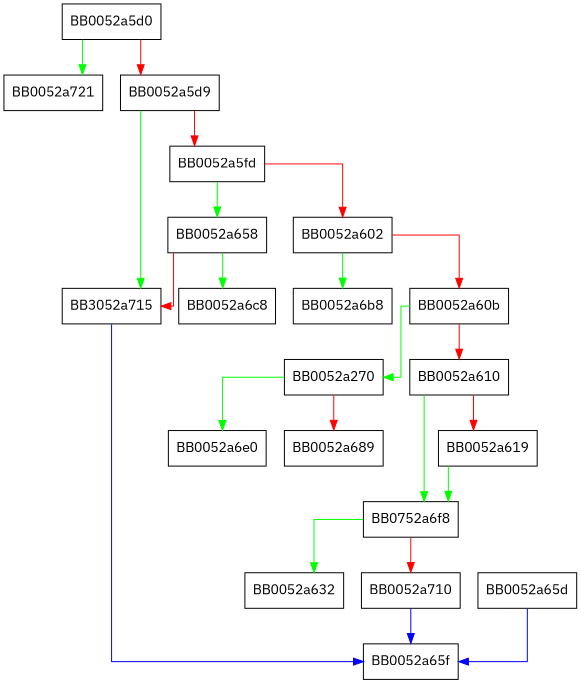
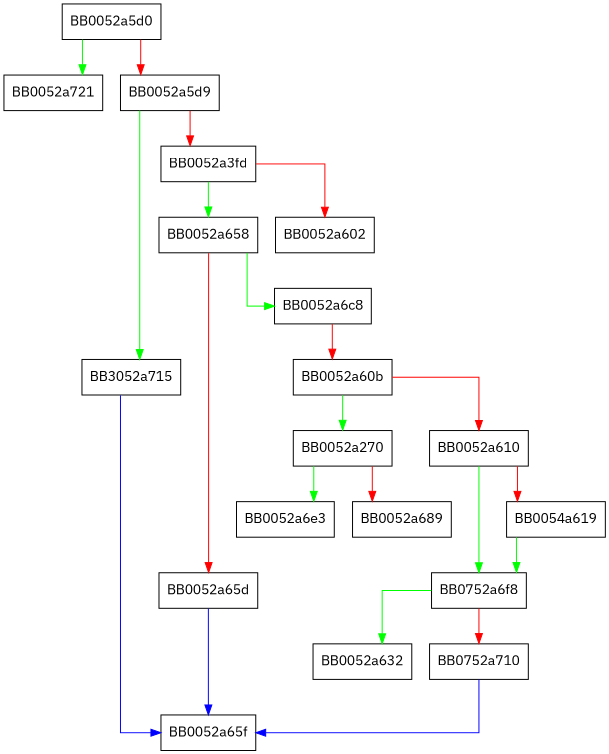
(217, 164) -> (208, 164)
(447, 235) -> (332, 337)
(174, 281) -> (209, 408)
(343, 306) -> none
(217, 448) -> (285, 519)
(488, 448) -> (556, 519)
(411, 591) -> (479, 662)
